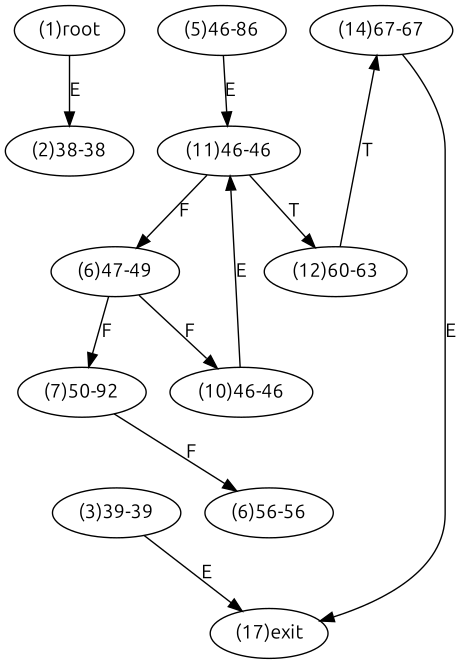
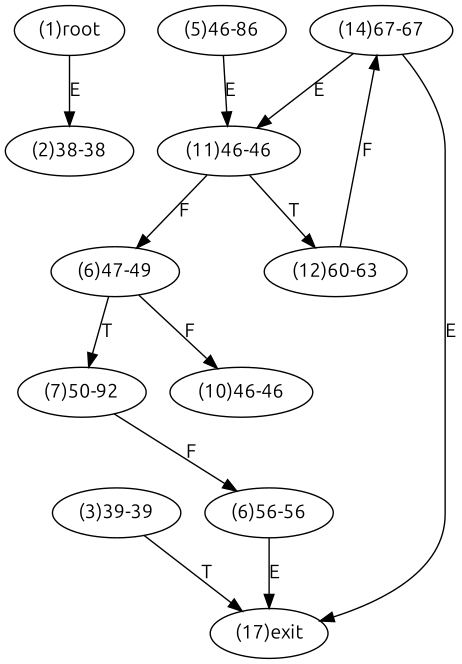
(368, 151) -> (368, 151)
(236, 279) -> (311, 86)
(107, 332) -> (107, 332)
none -> (269, 566)
(207, 573) -> (207, 573)
